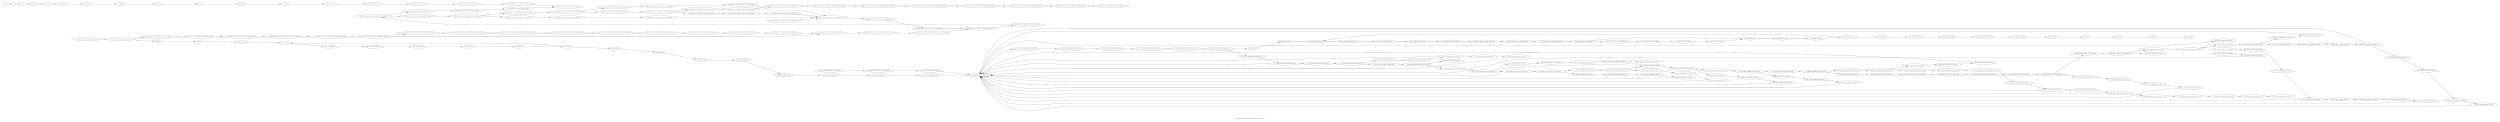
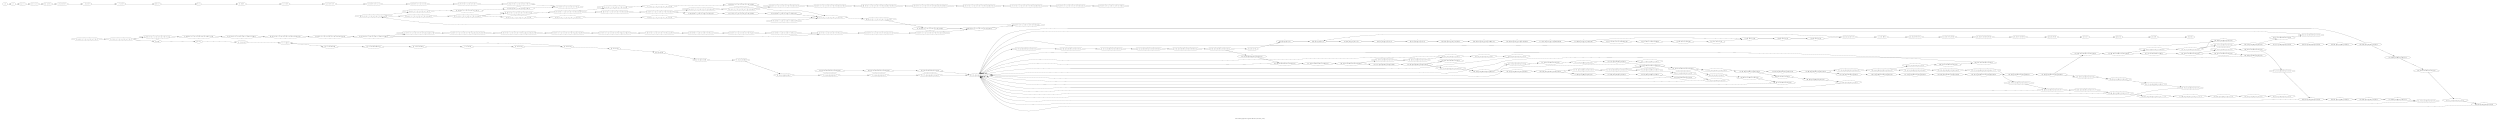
none -> (2190, 54)
